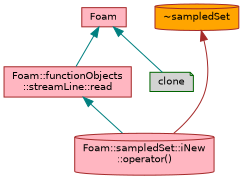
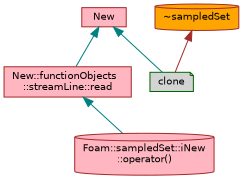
(104, 17) -> (104, 17)
(68, 82) -> (68, 82)
(205, 92) -> (182, 56)
